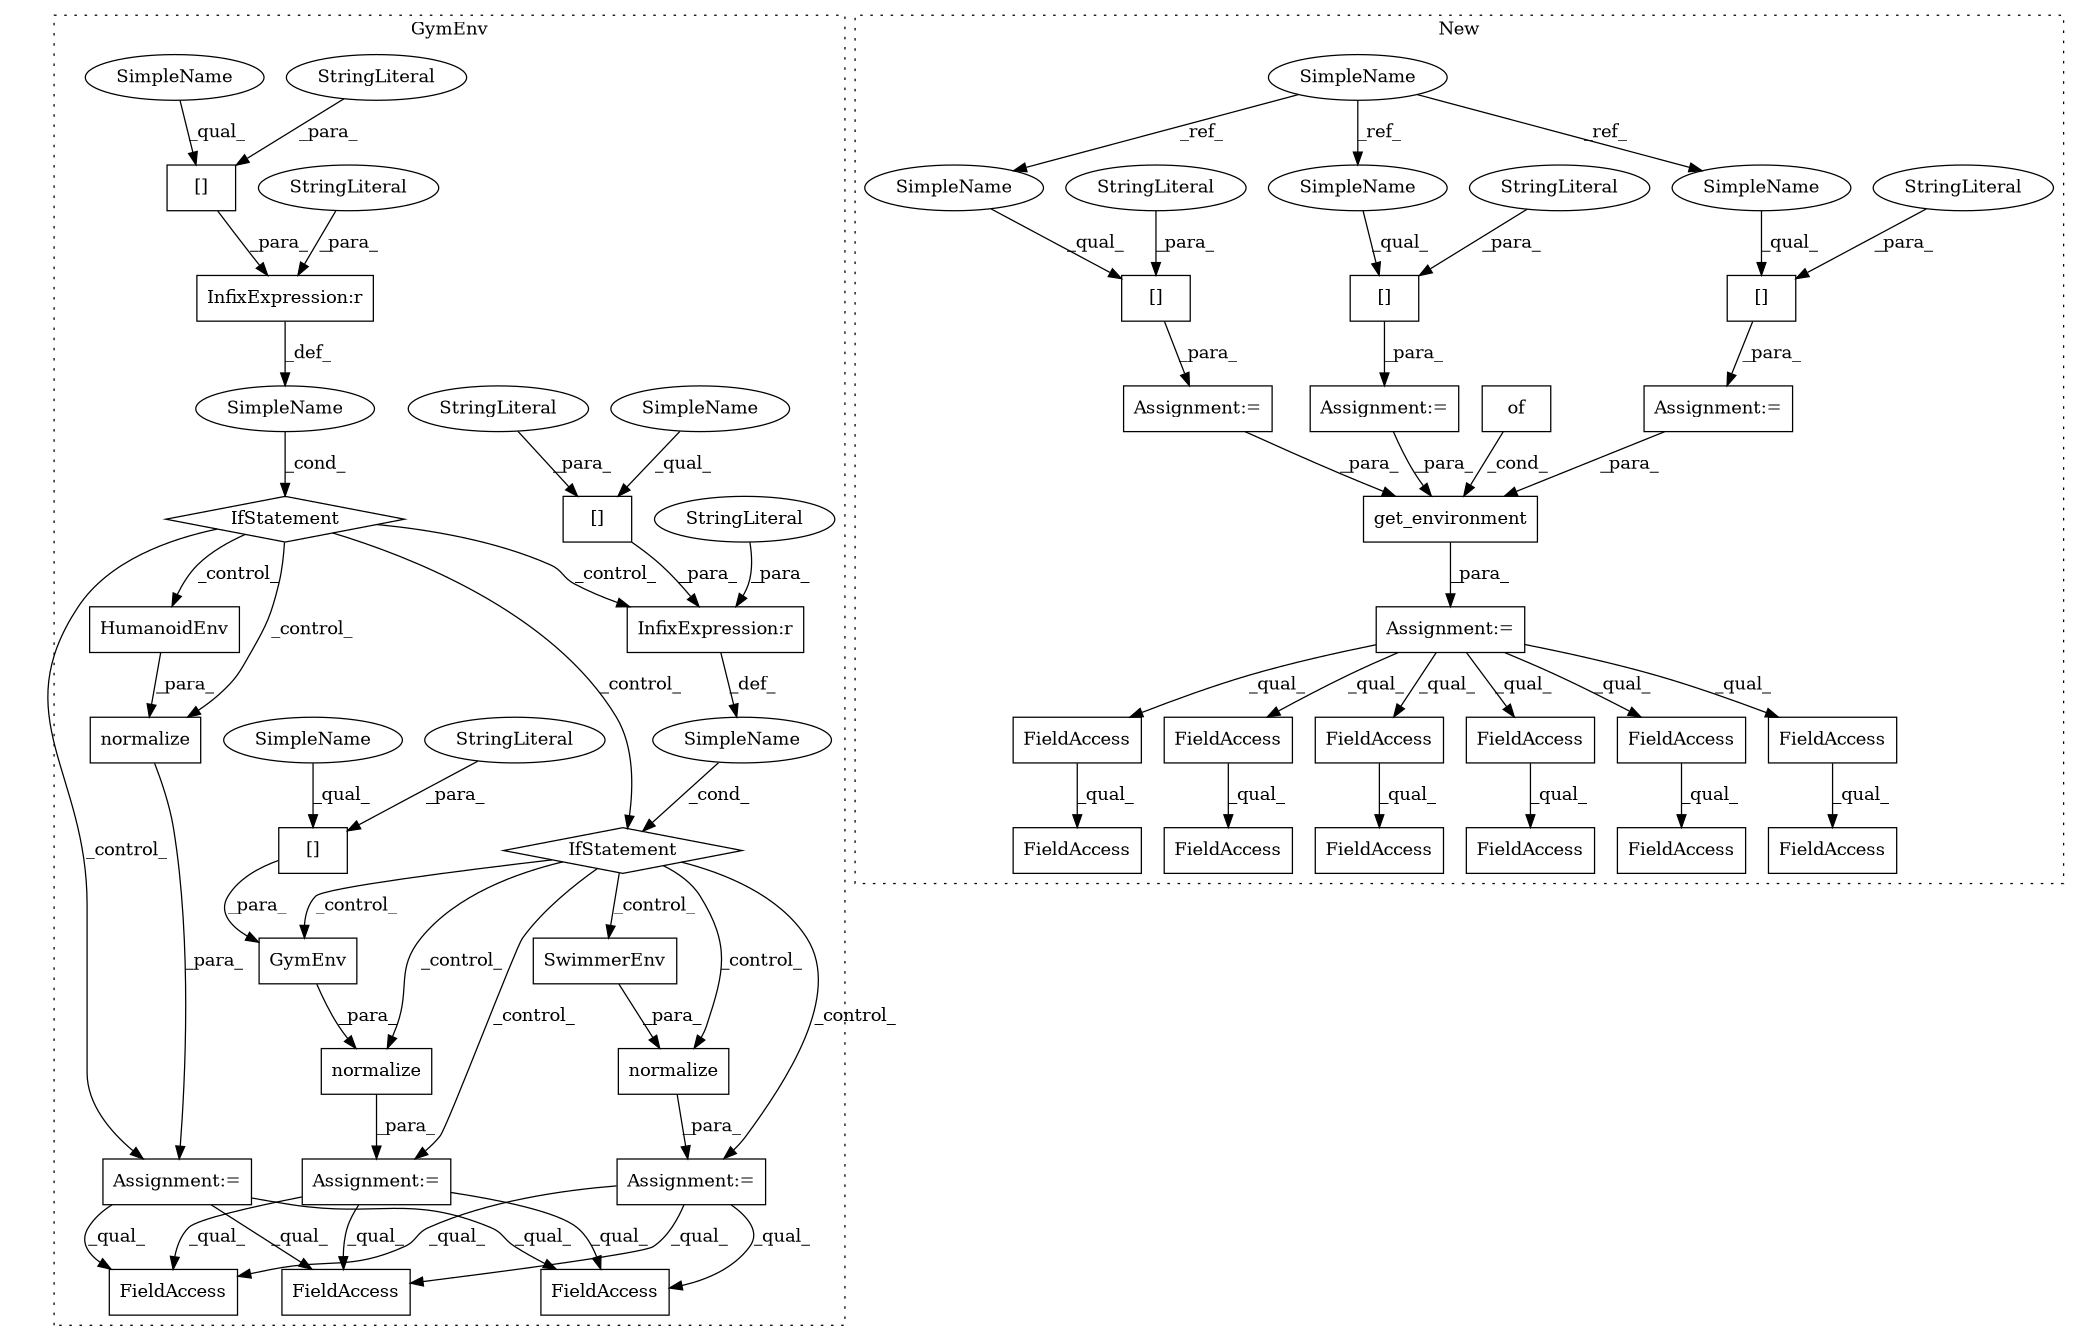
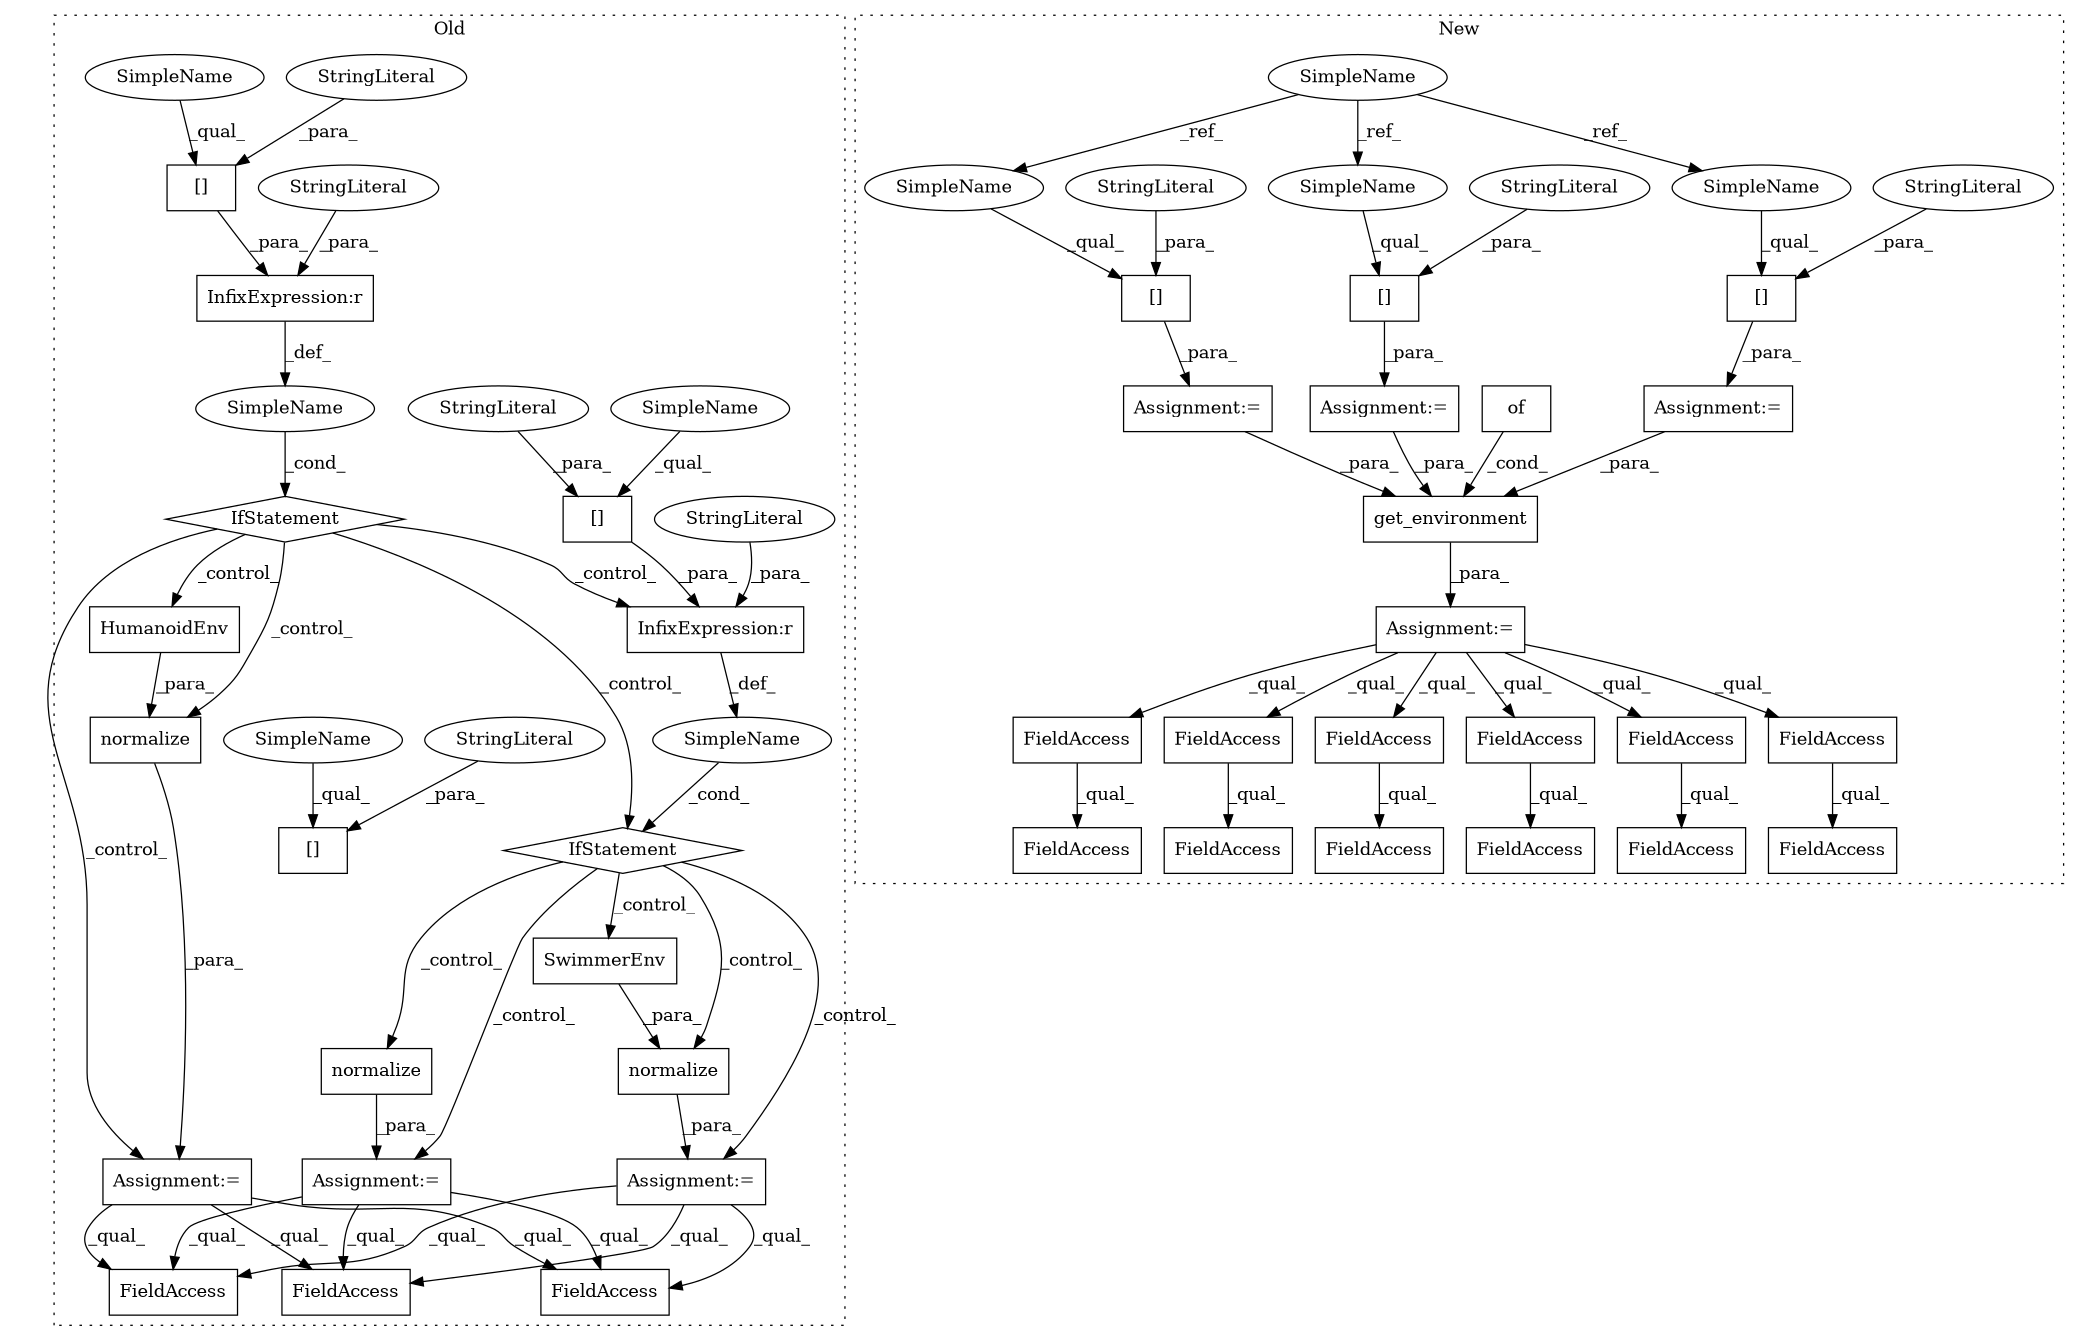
(450, 30) -> (450, 30)
(308, 961) -> none
